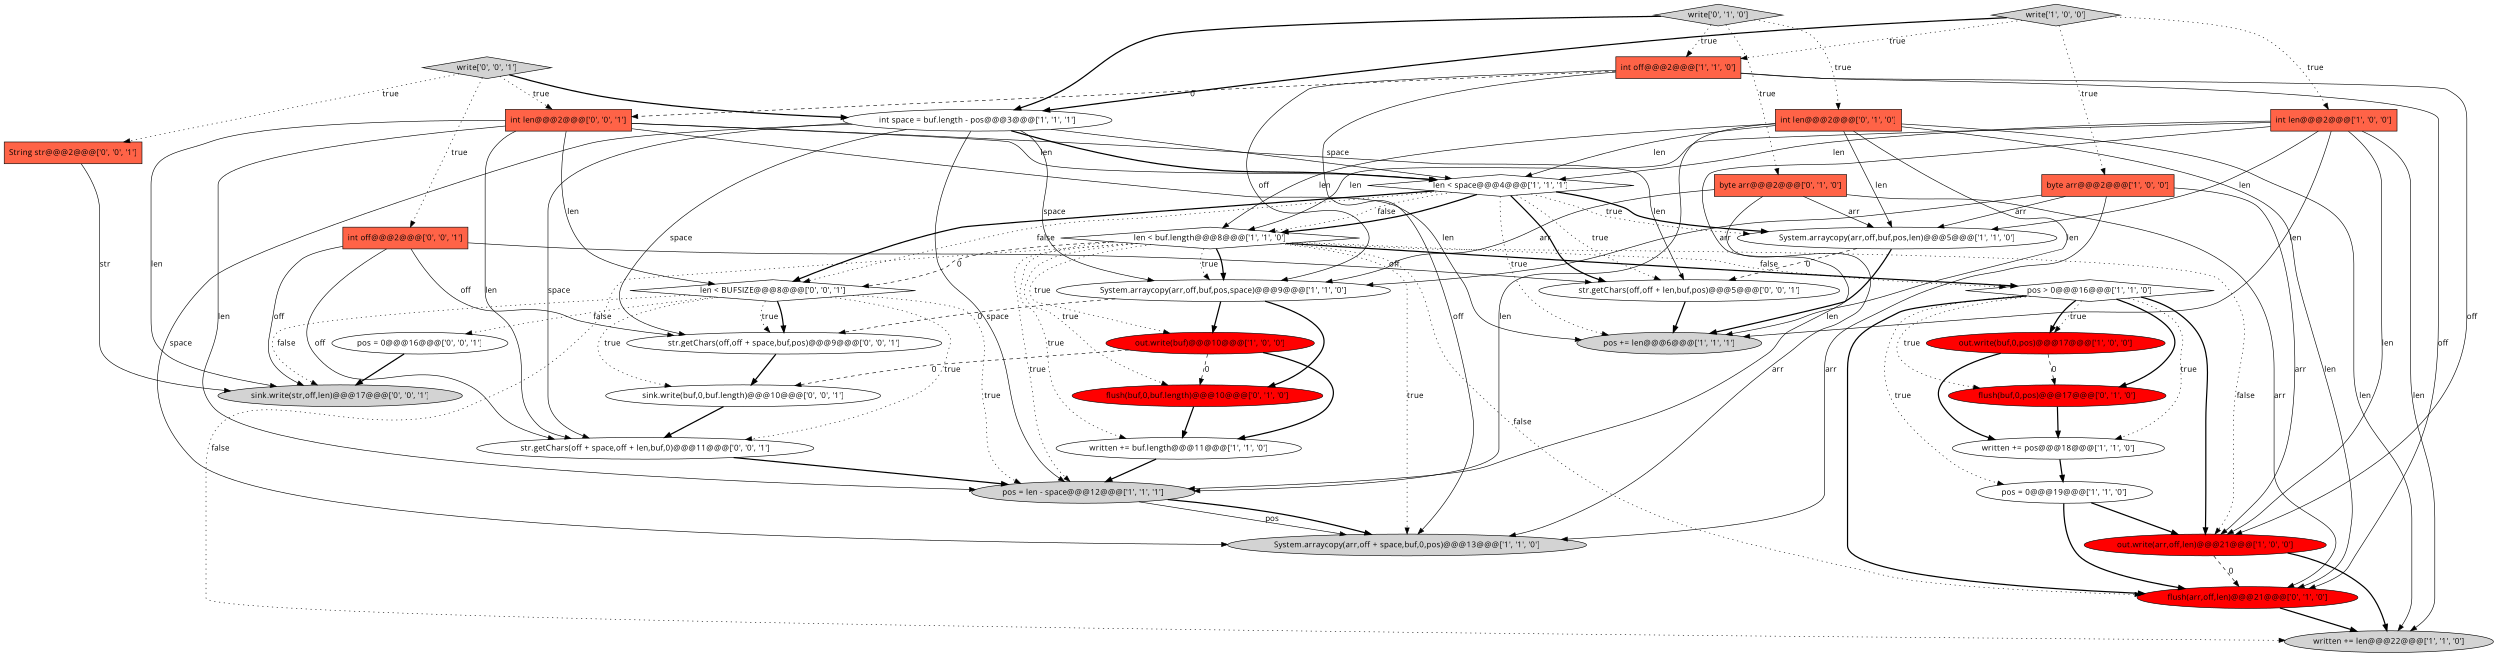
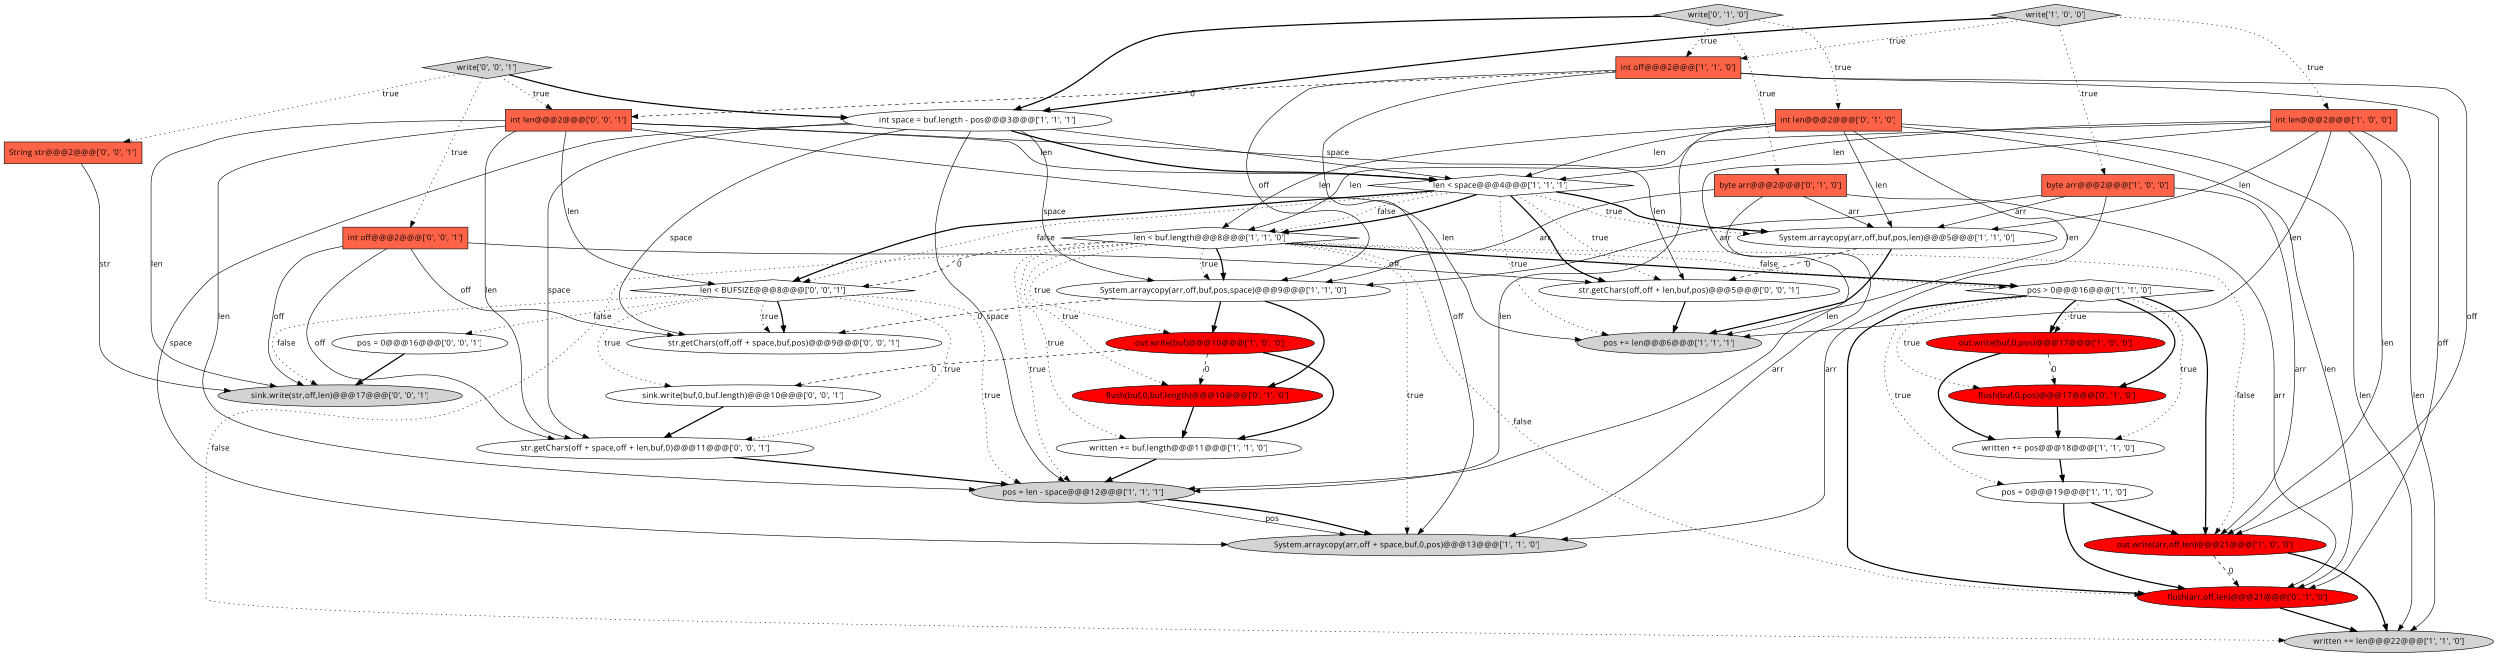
(766, 367) -> none
